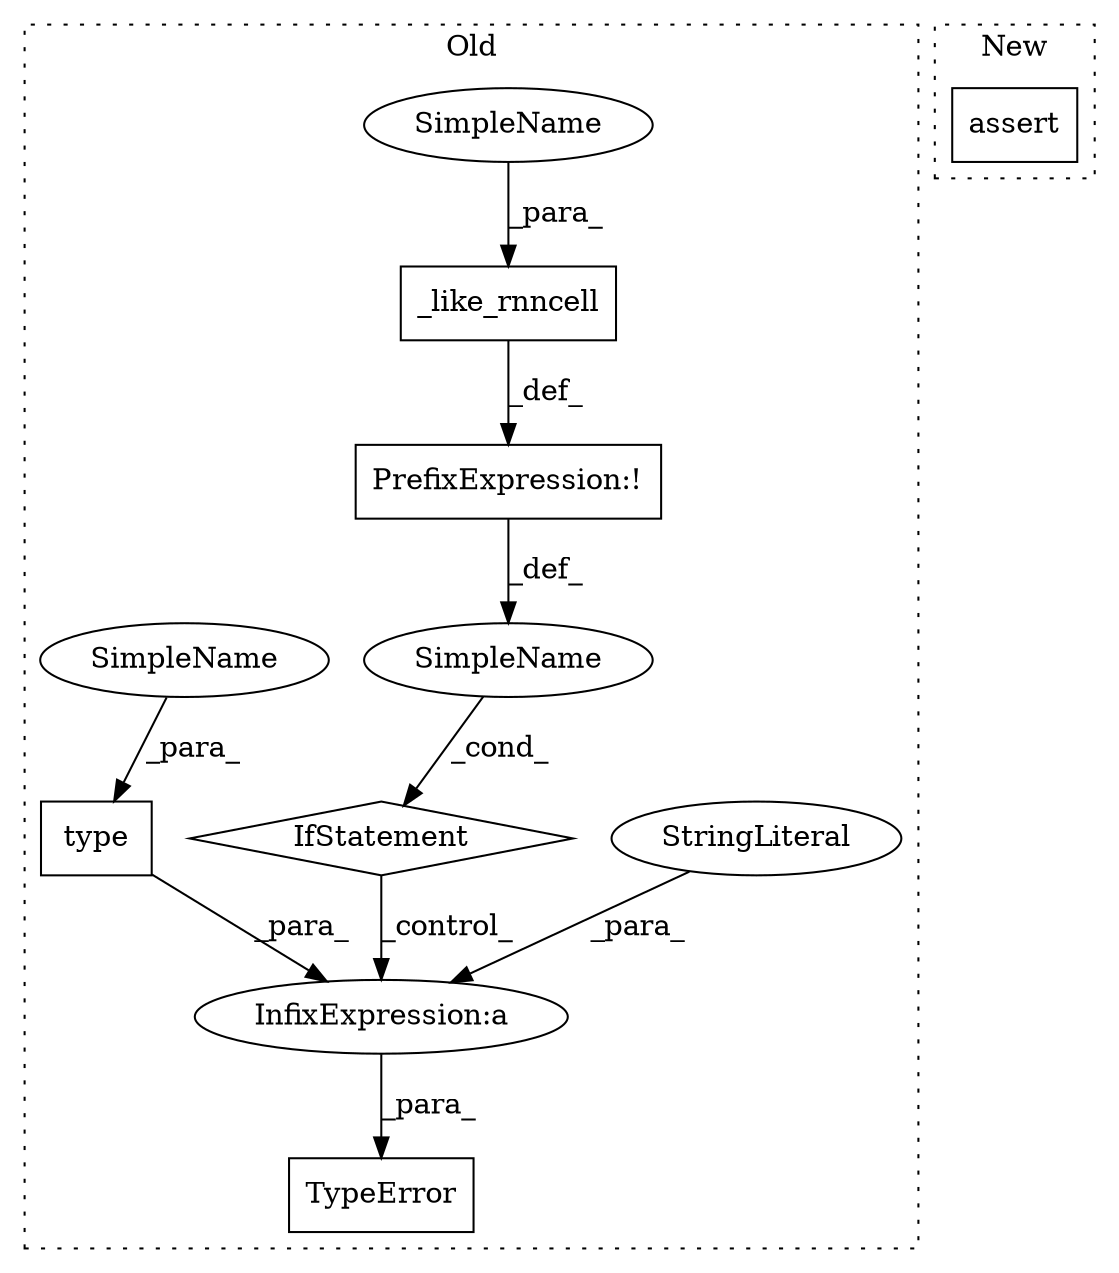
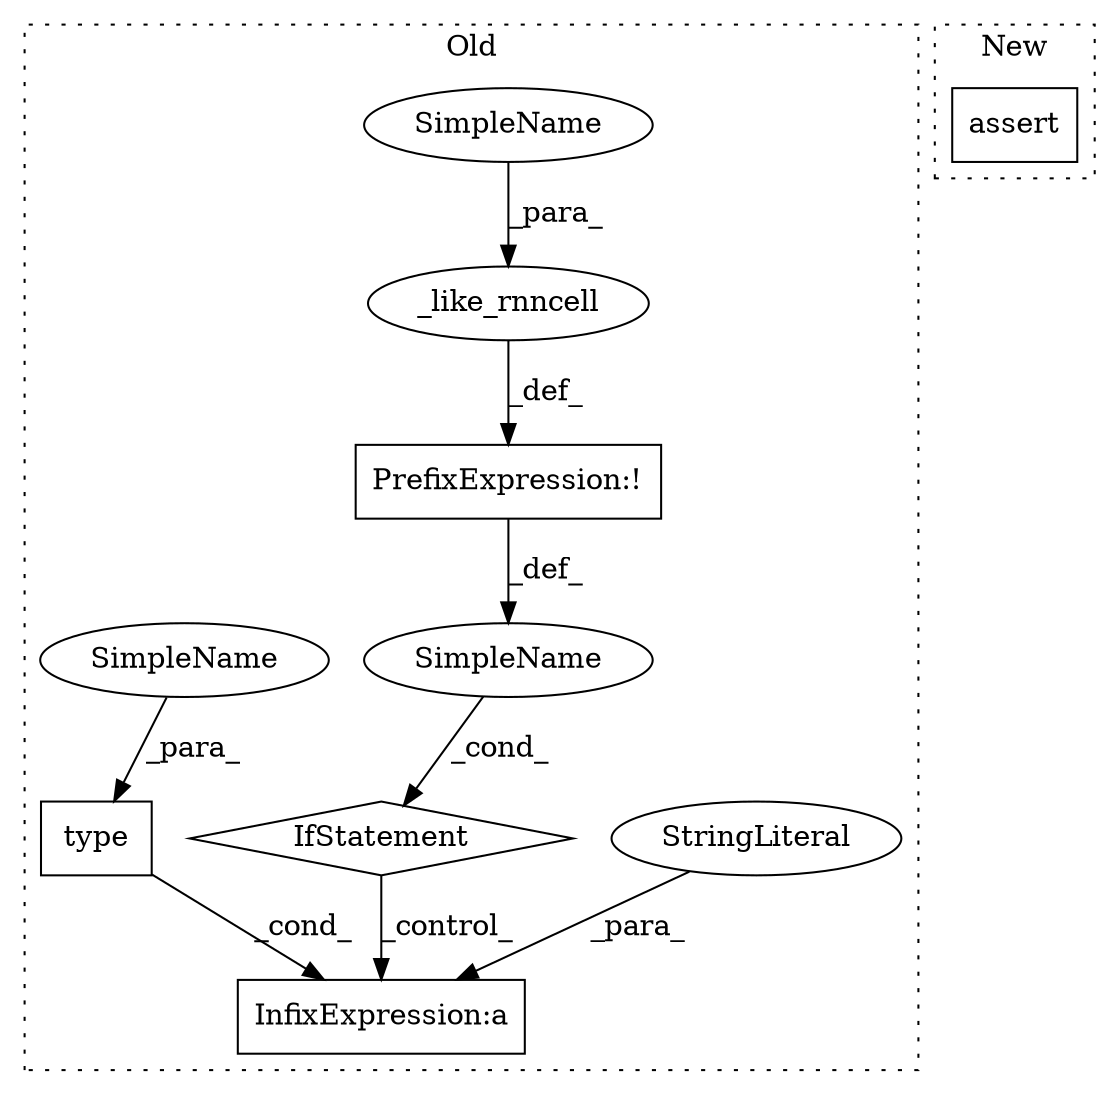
(508, 303) -> (508, 303)
(301, 928) -> (303, 928)
(381, 1017) -> (381, 1017)
(381, 1195) -> none
